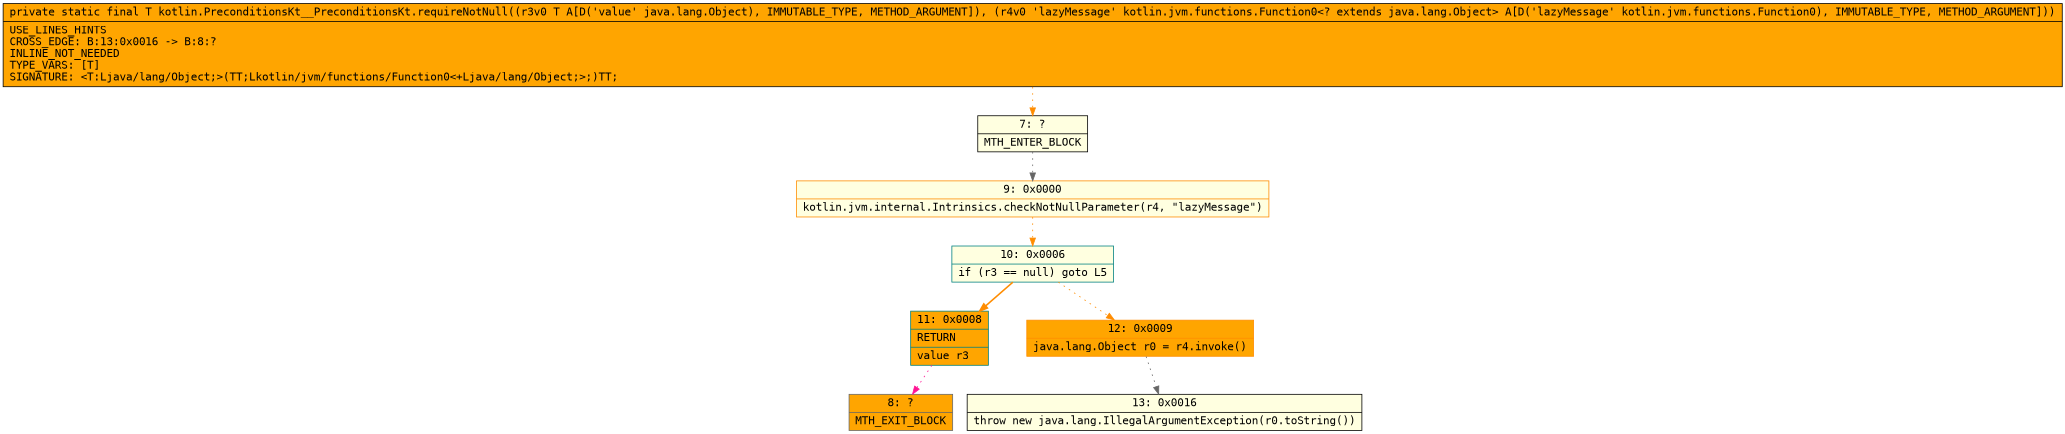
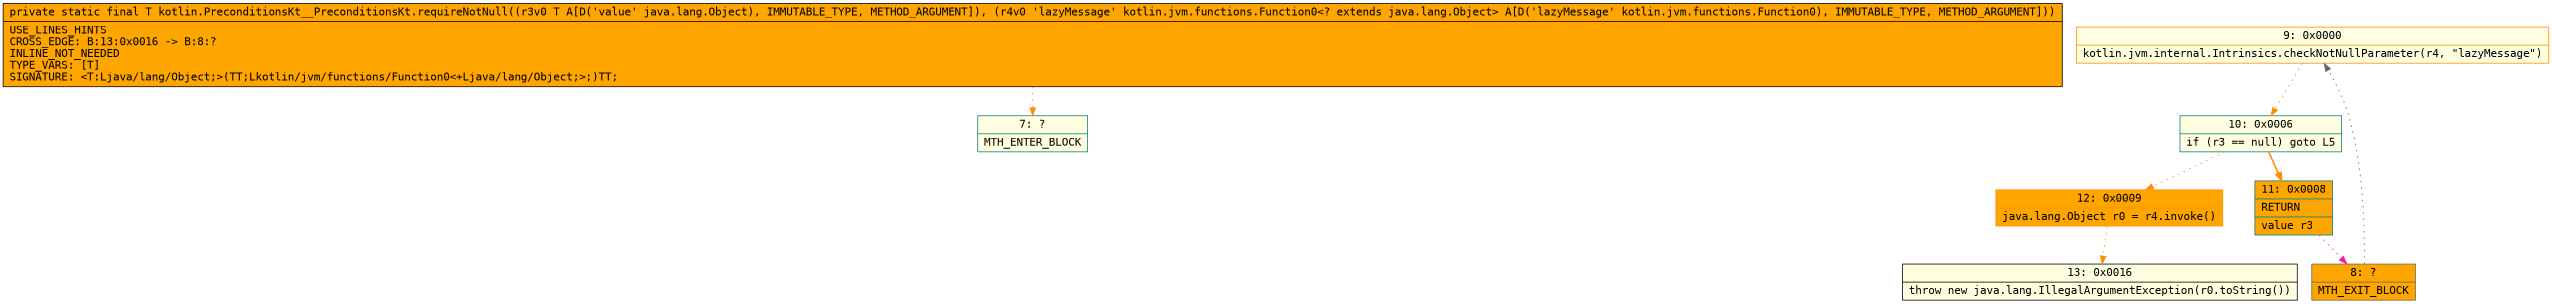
(1033, 134) -> (1033, 134)
(1033, 162) -> (2359, 164)
(1151, 372) -> (2105, 241)
